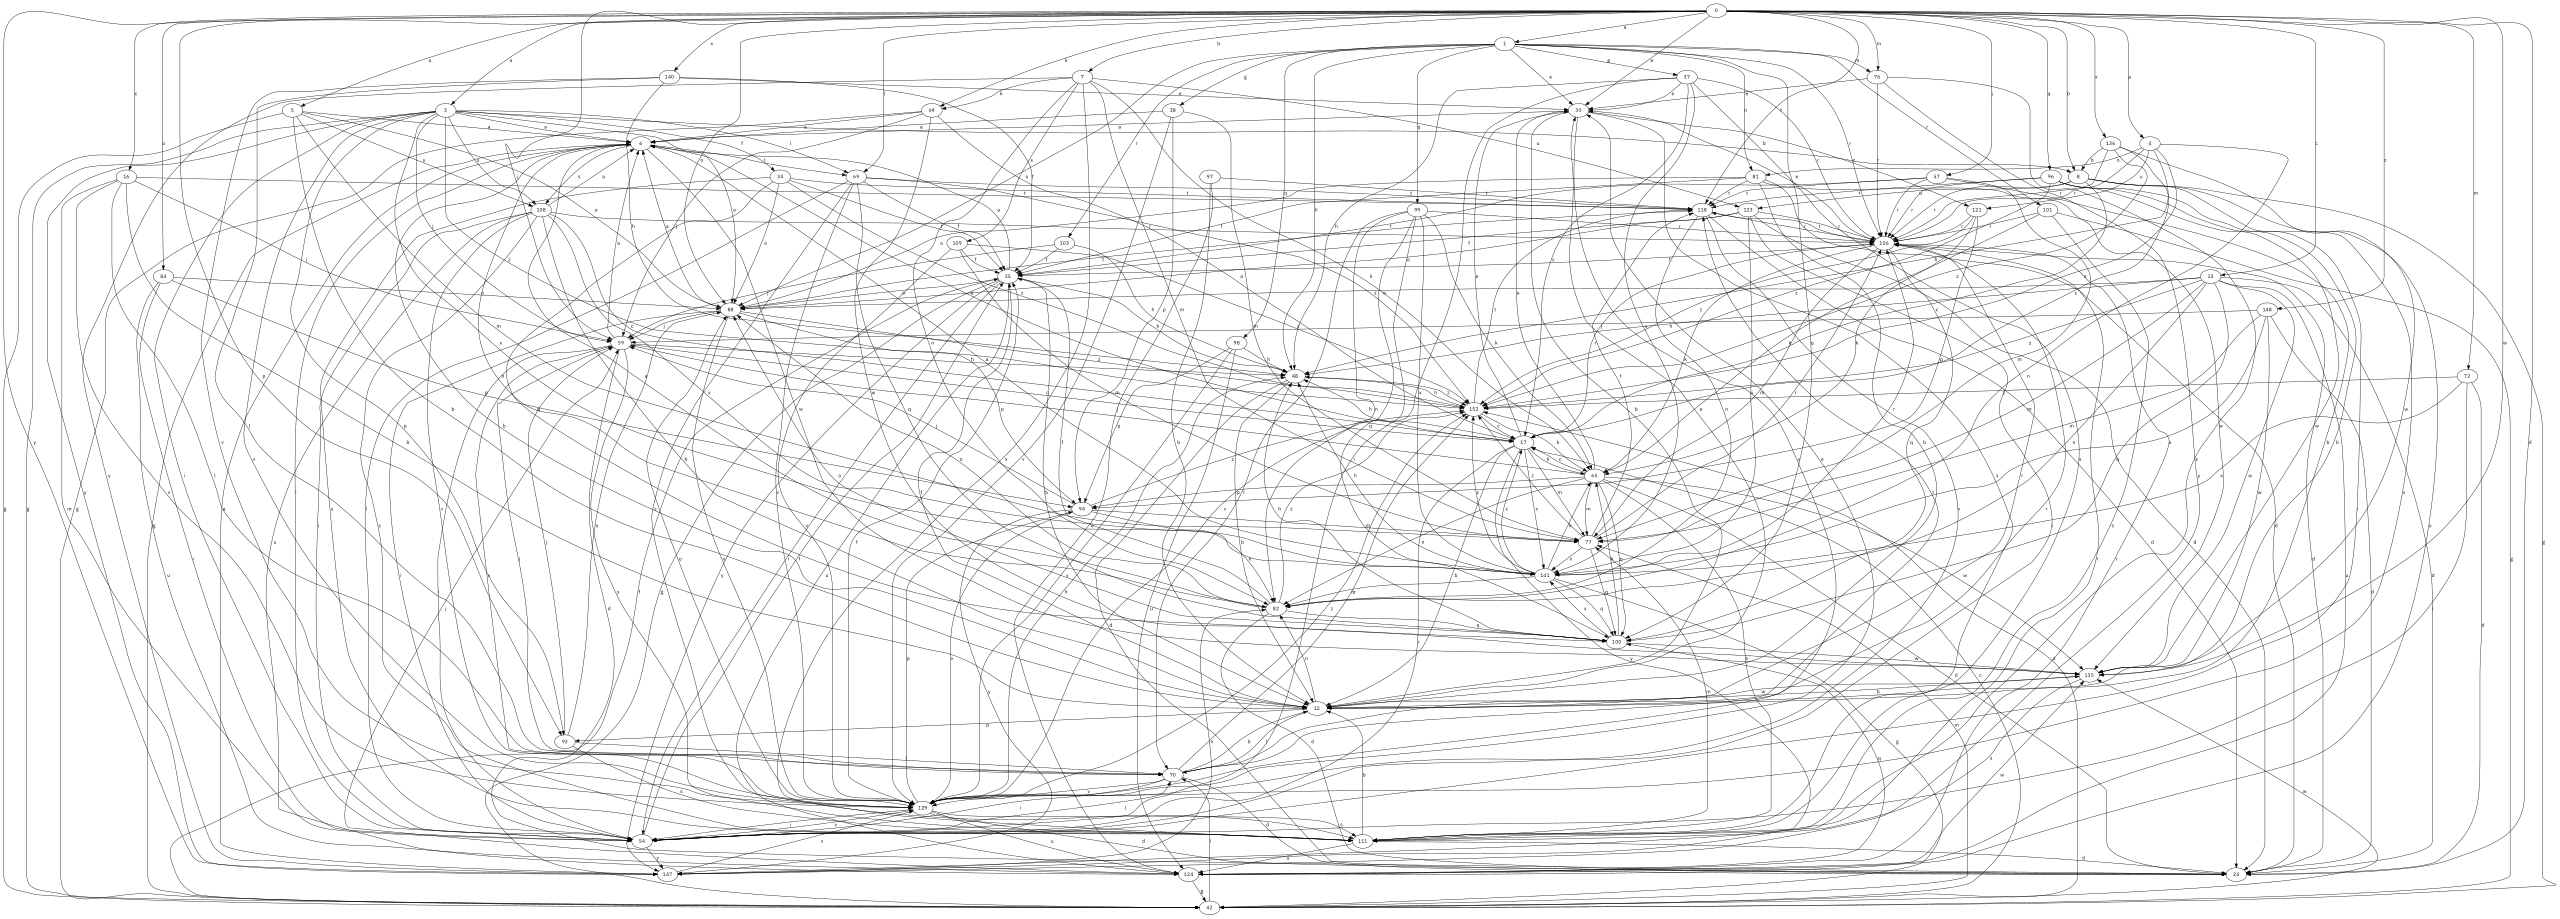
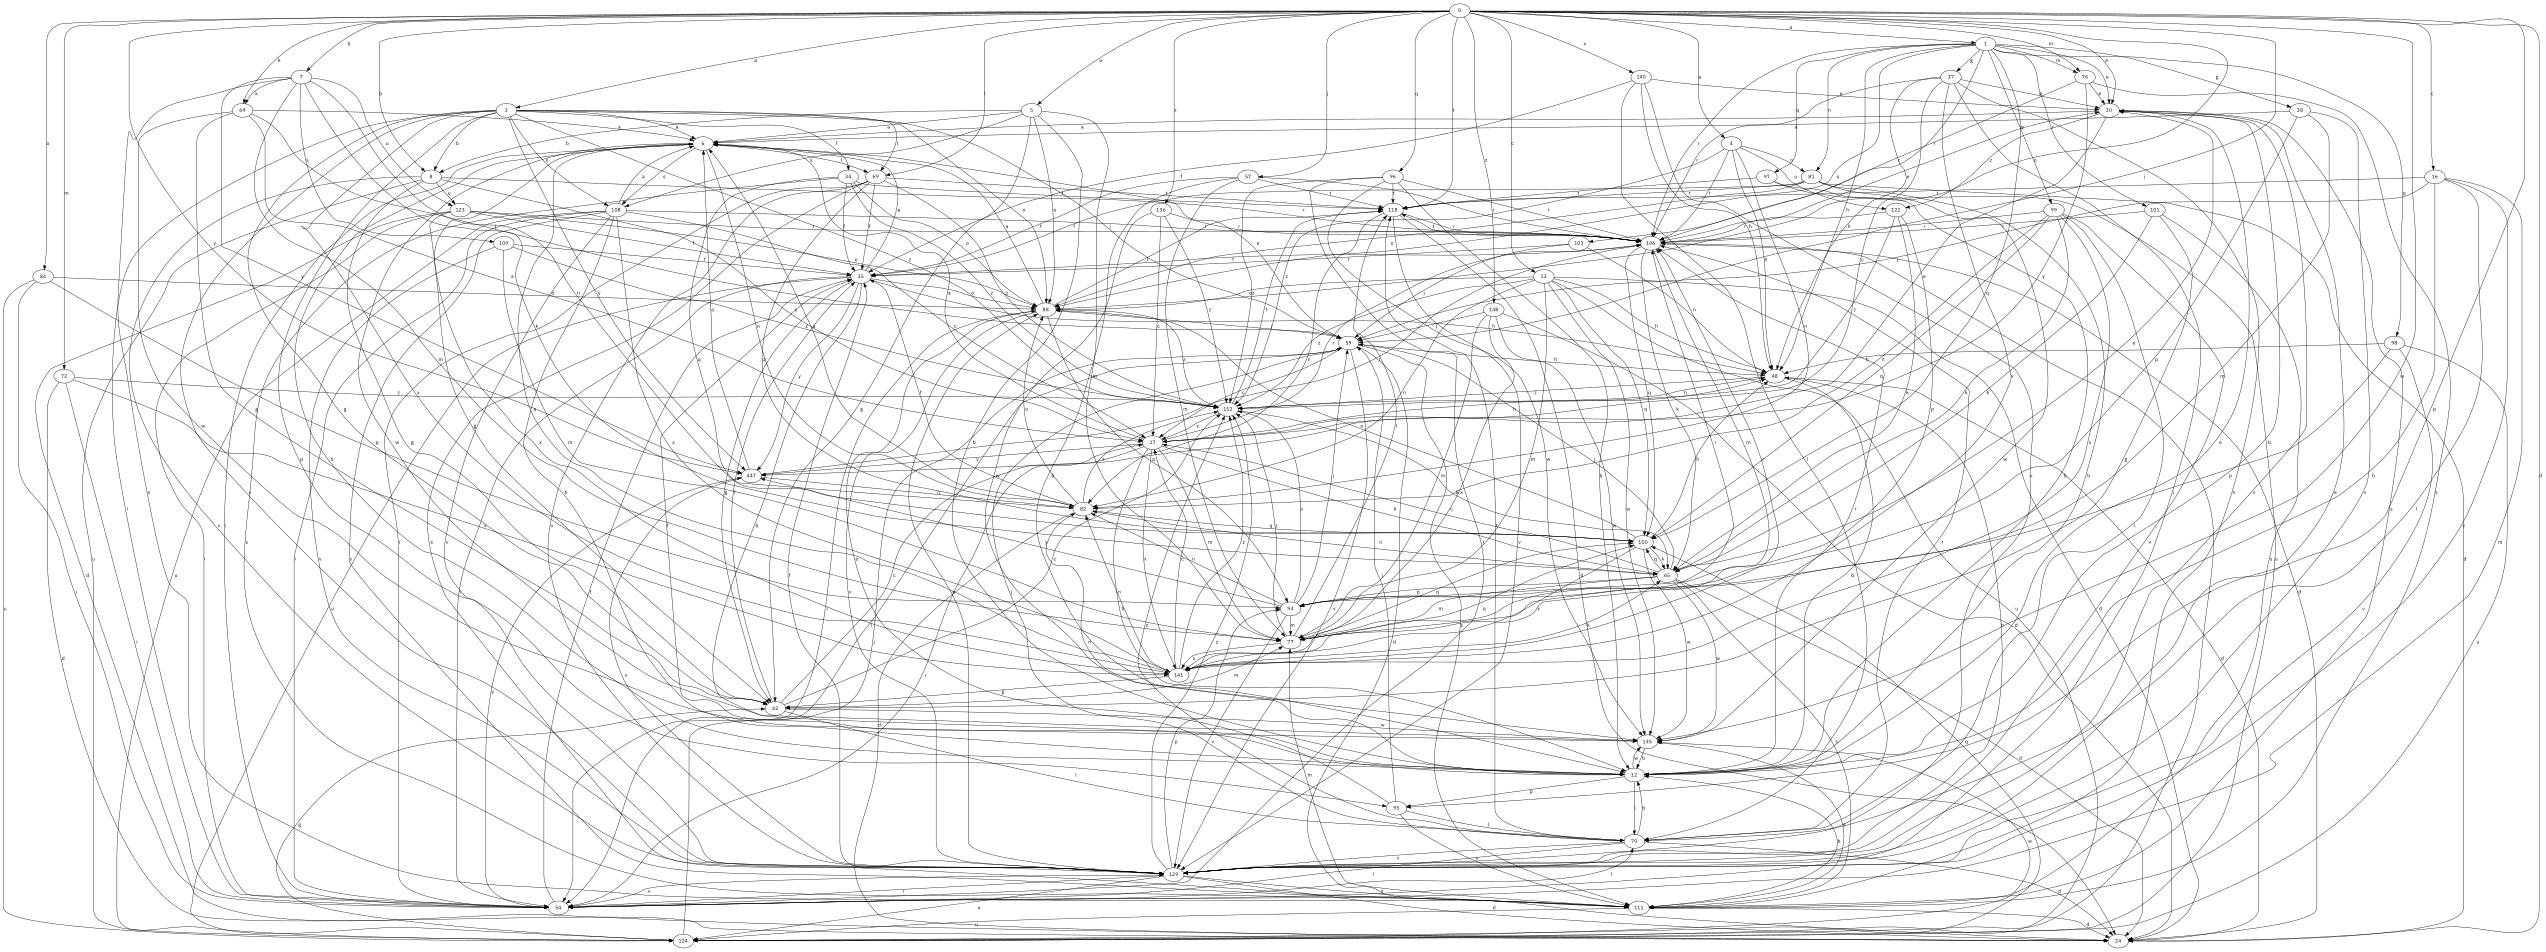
none -> (1831, 59)
(2092, 156) -> (729, 120)
(1475, 259) -> (1722, 408)
(1386, 522) -> none
(668, 875) -> (751, 476)
